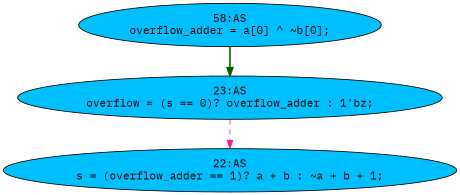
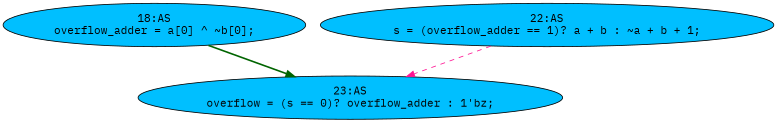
(230, 25) -> (154, 25)
(230, 130) -> (452, 60)
